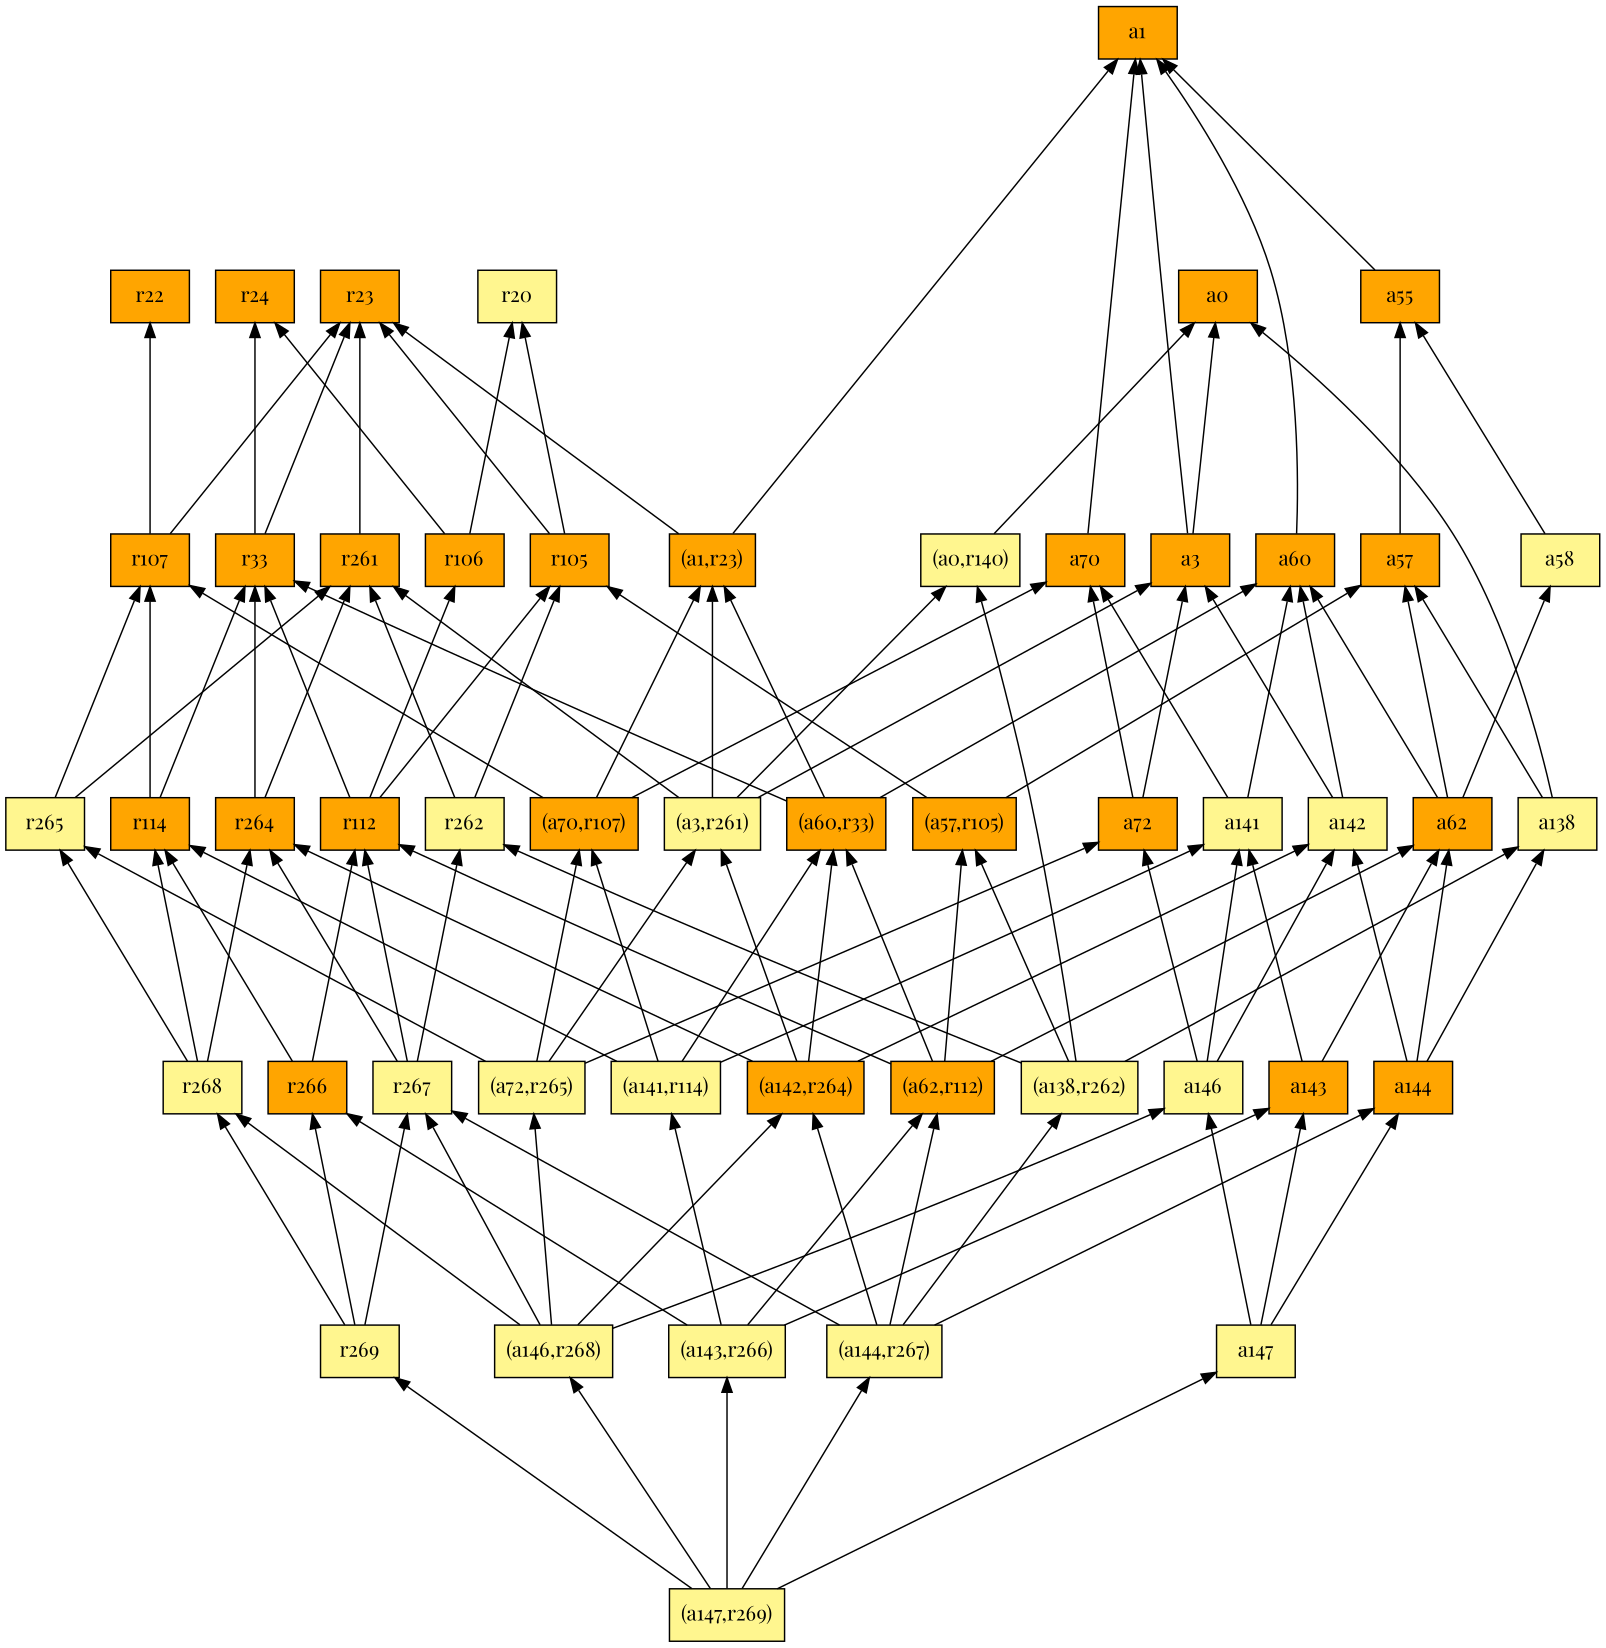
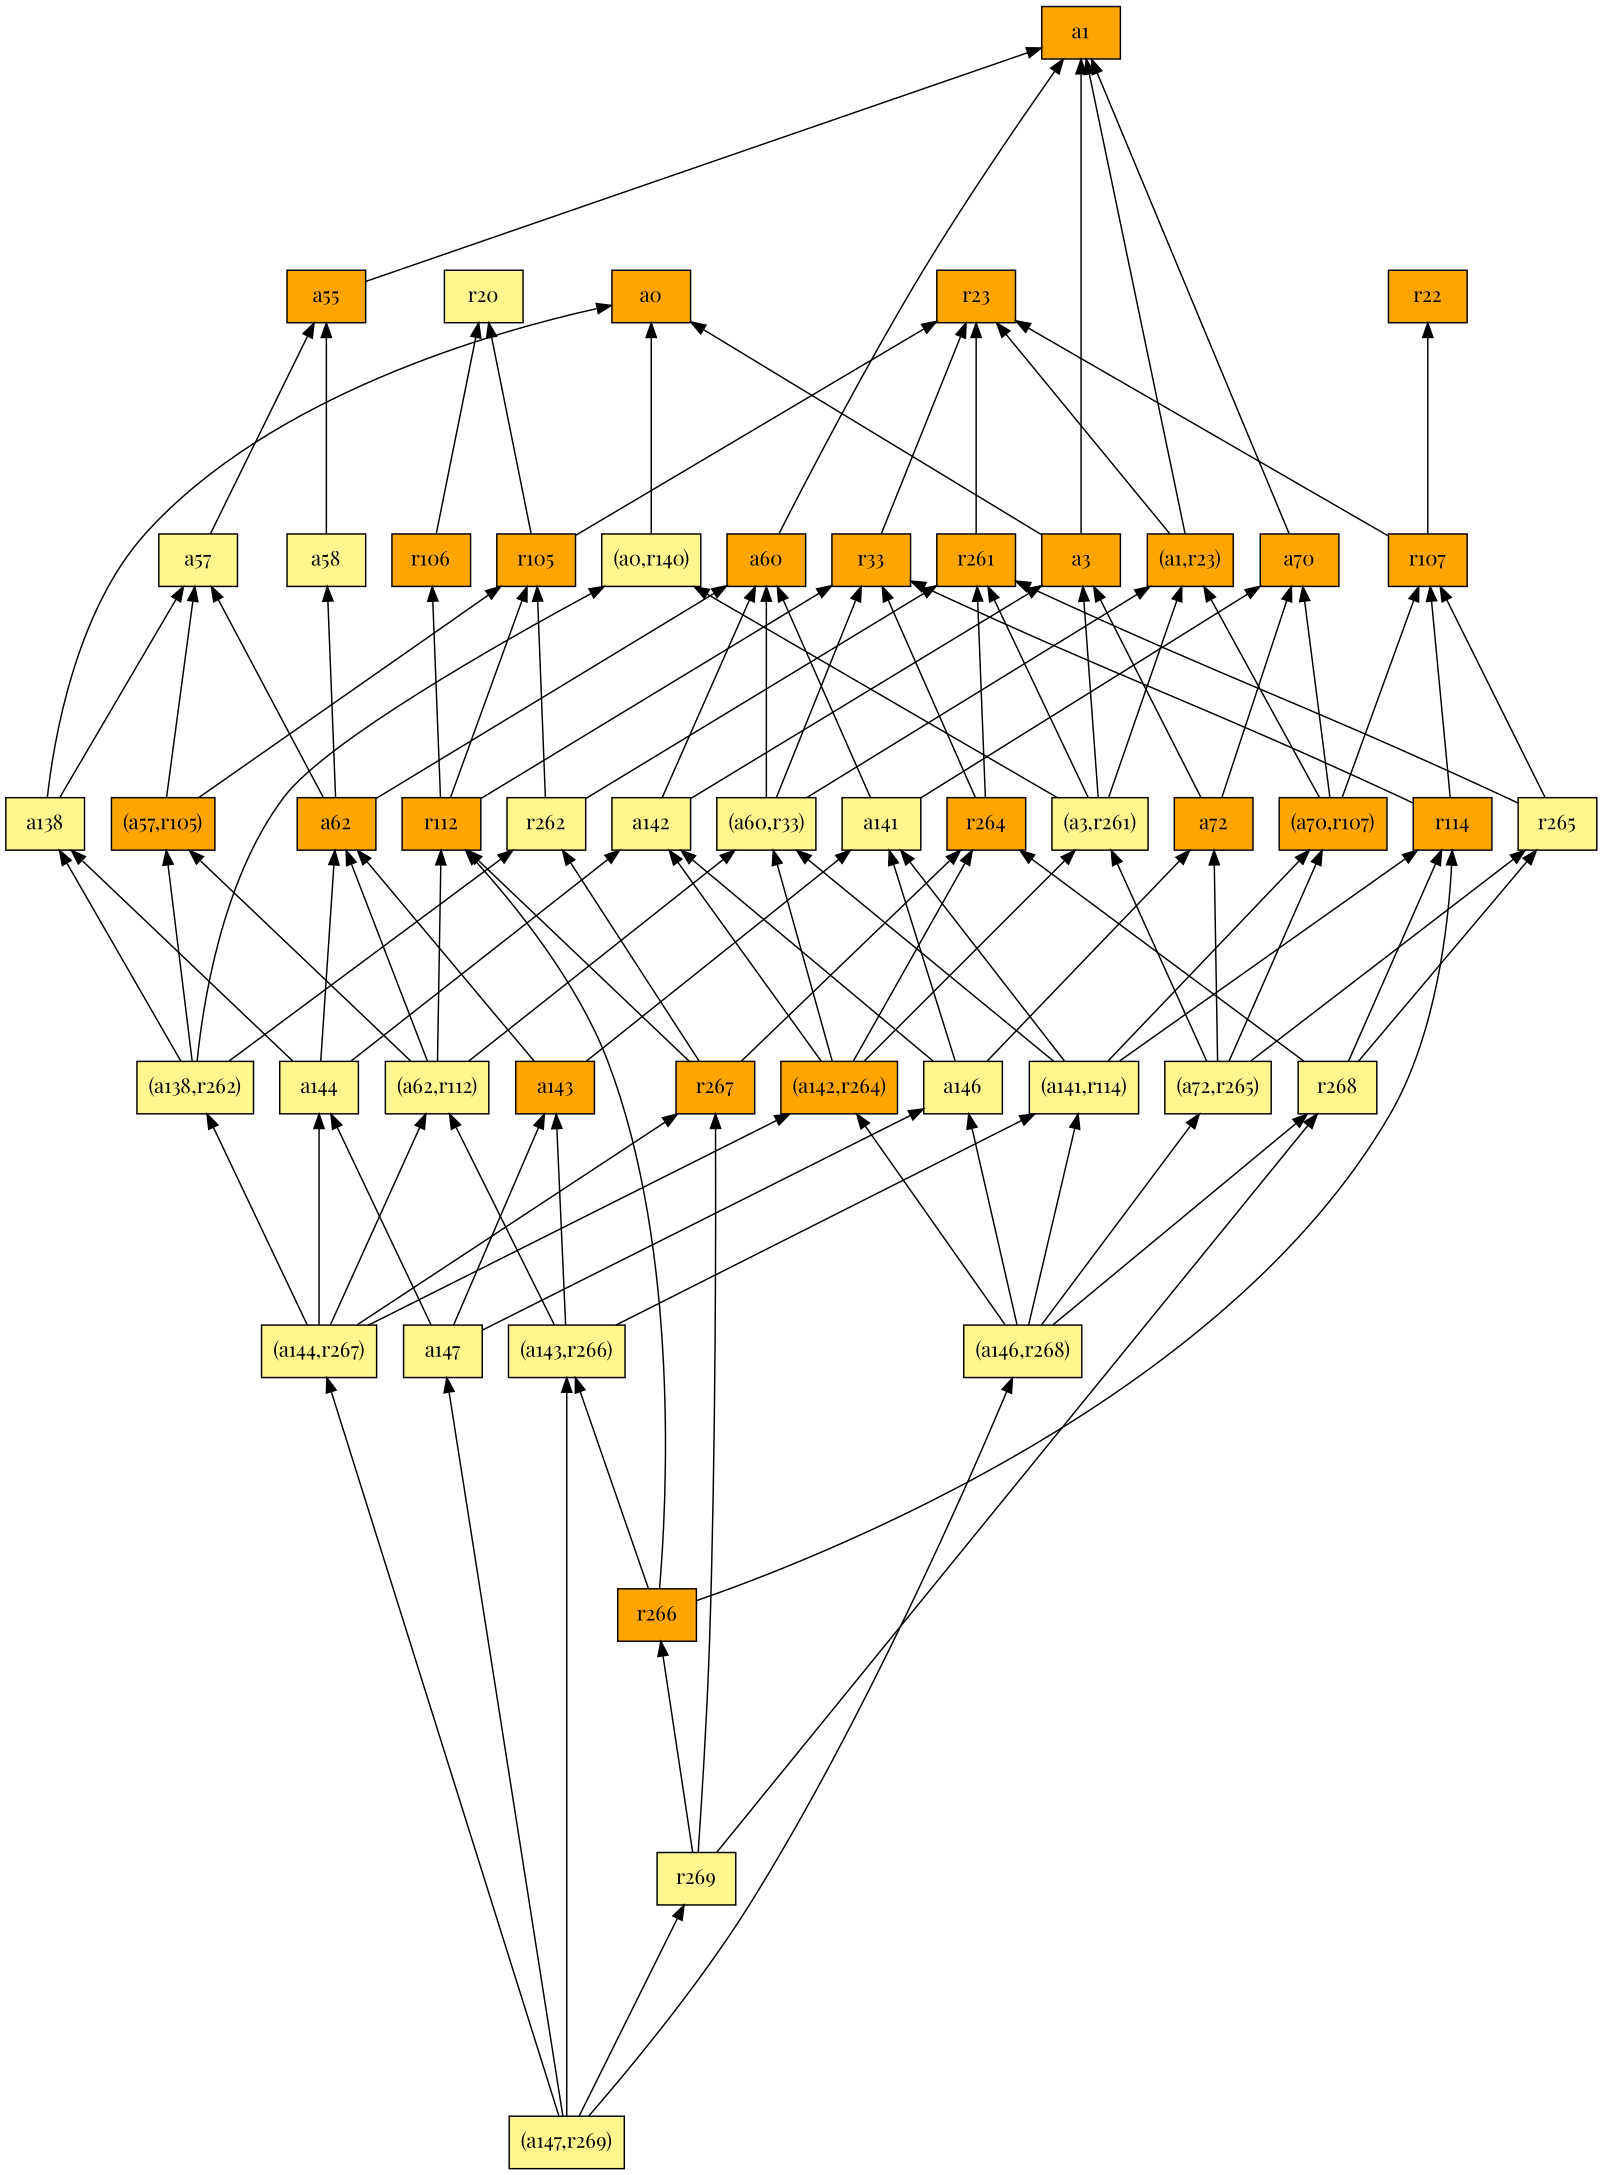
(255, 296) -> none
(1400, 560) -> (198, 560)
(836, 824) -> (766, 824)
(412, 1088) -> (715, 1088)
(943, 1088) -> (437, 1088)
(1413, 1088) -> (319, 1088)
(523, 1223) -> (614, 1490)
(487, 1226) -> (1052, 1227)
